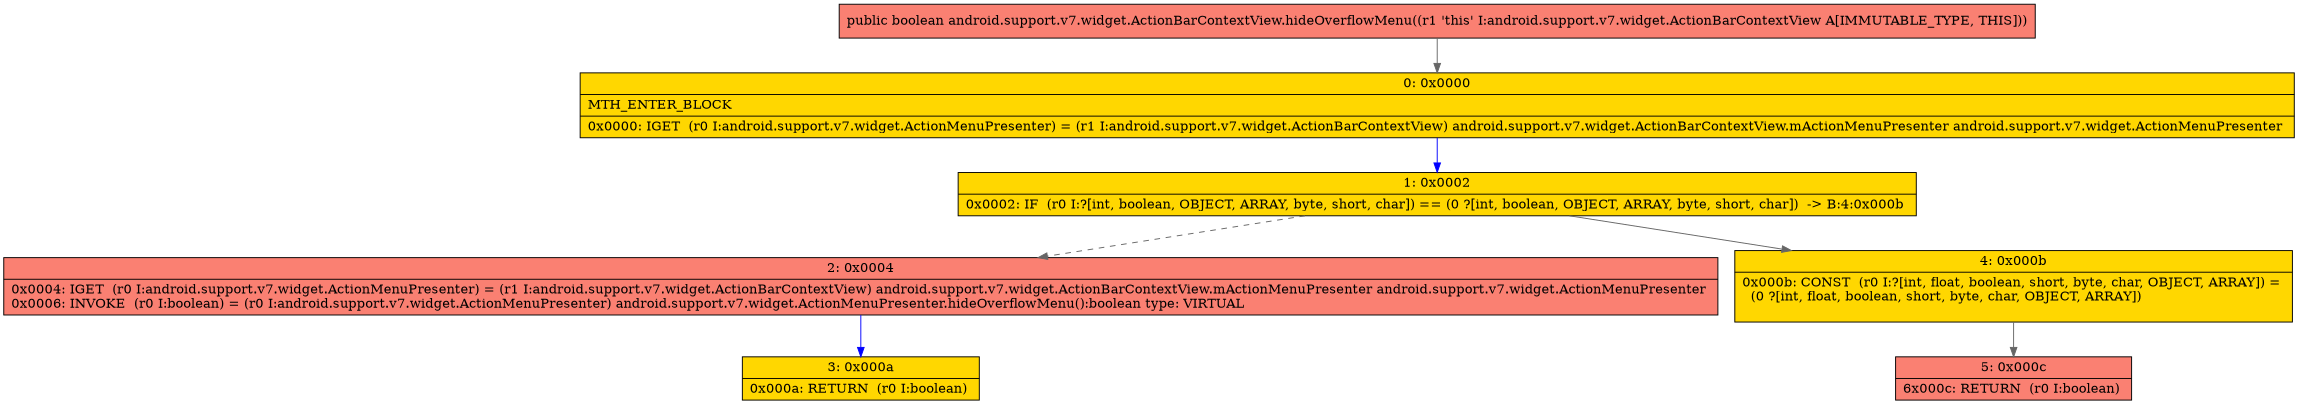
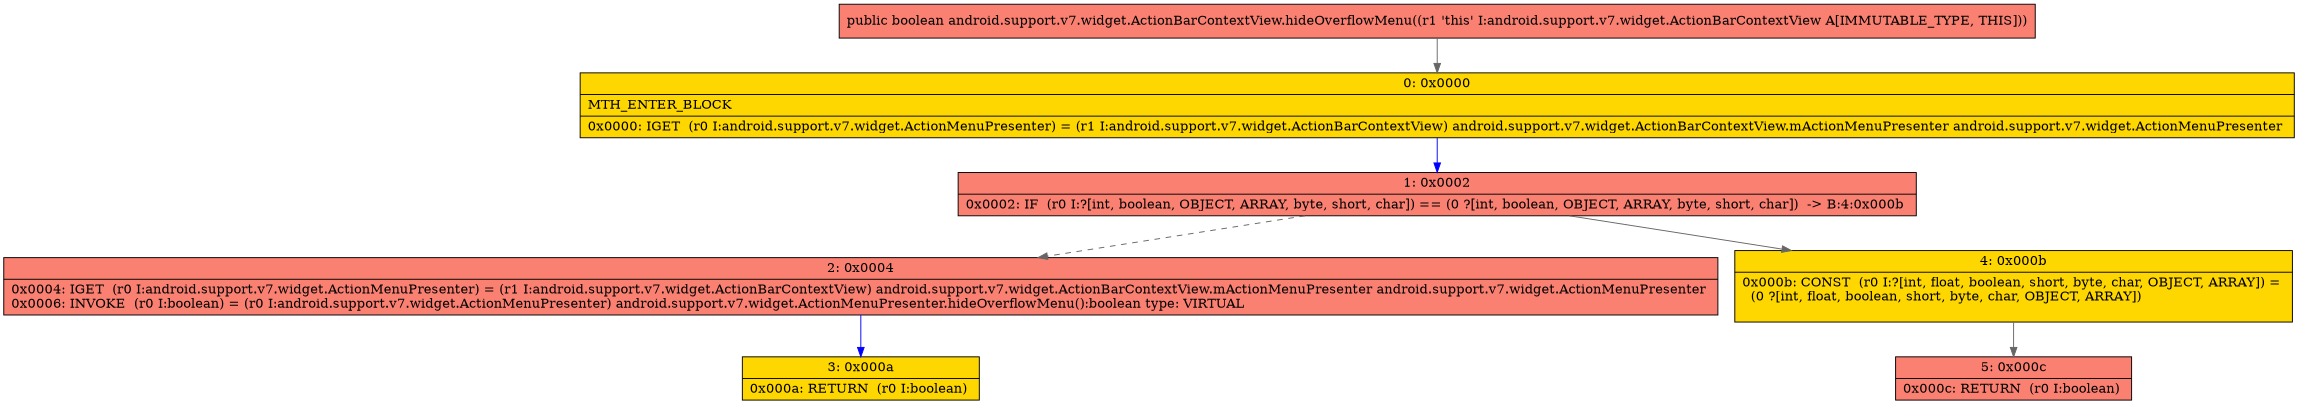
(1437, 194) -> (1437, 194)
(2014, 389) -> (2014, 389)
